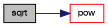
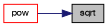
(48, 13) -> (50, 13)
